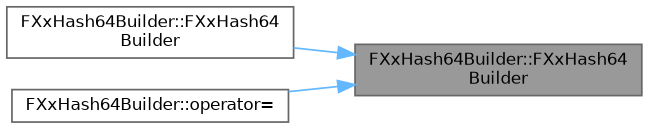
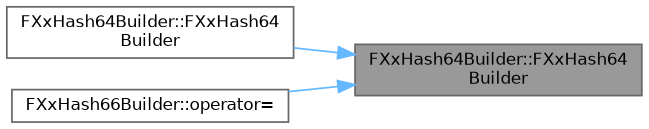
(150, 106) -> (150, 106)
